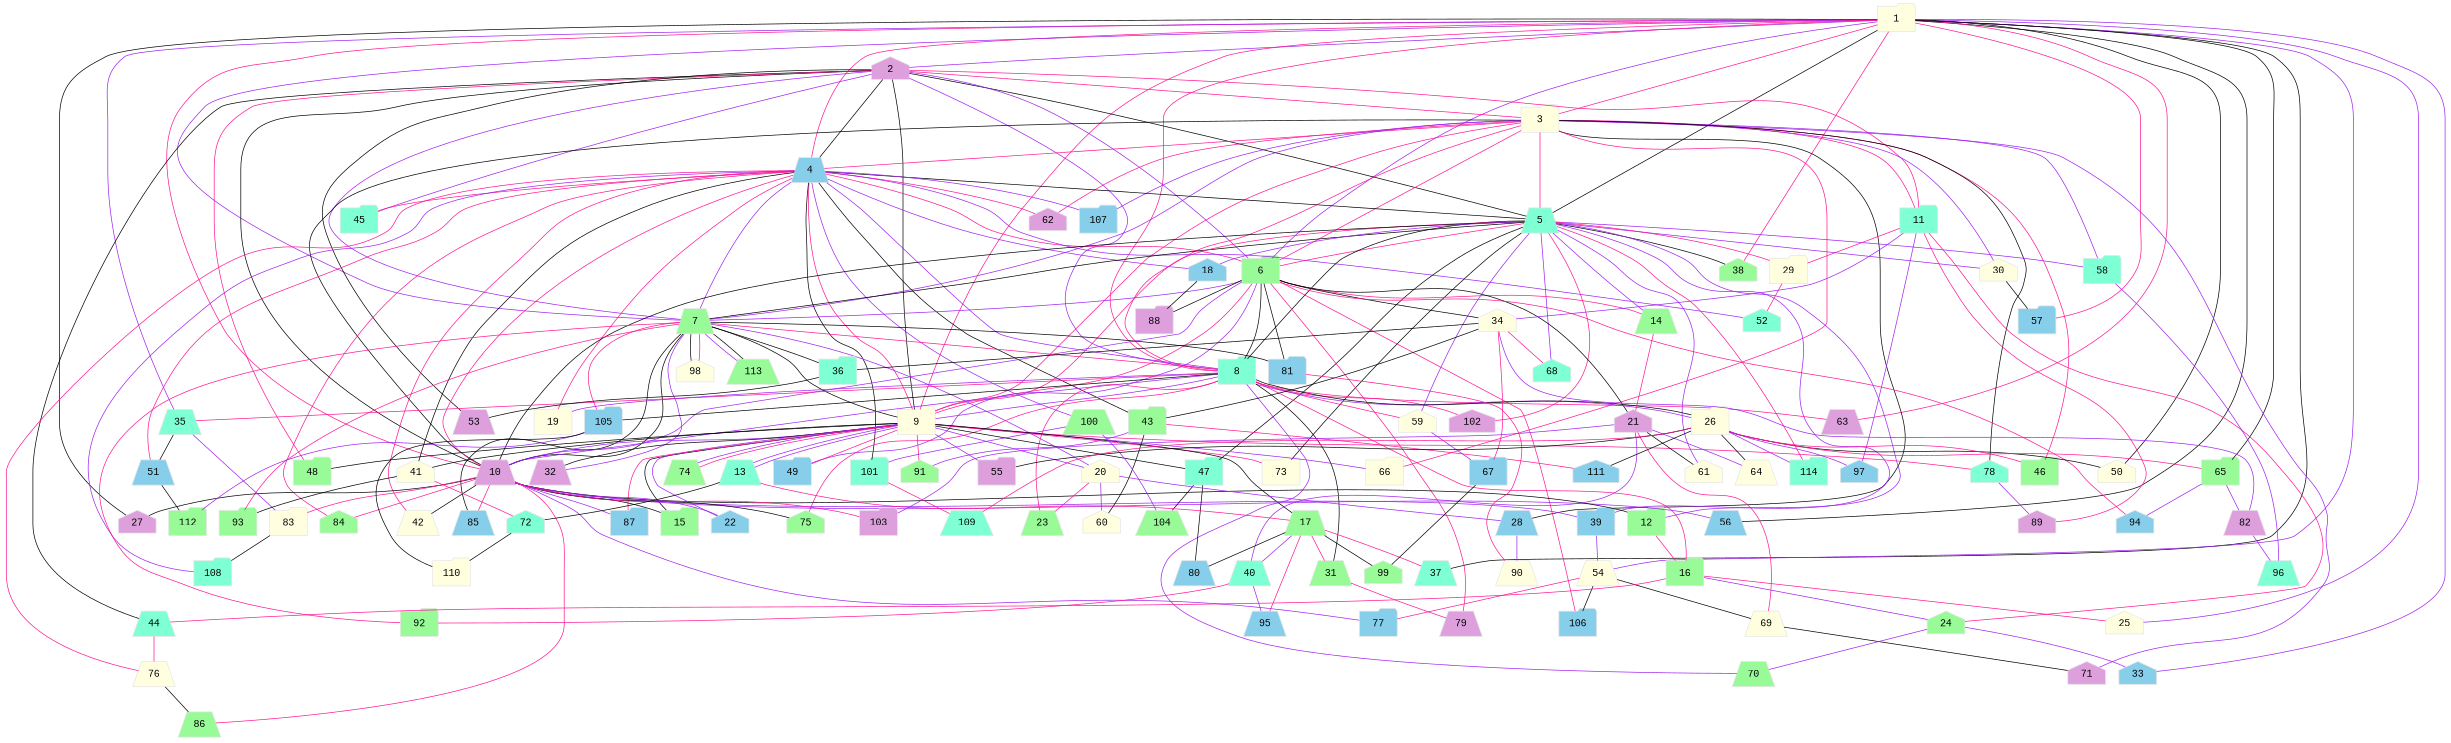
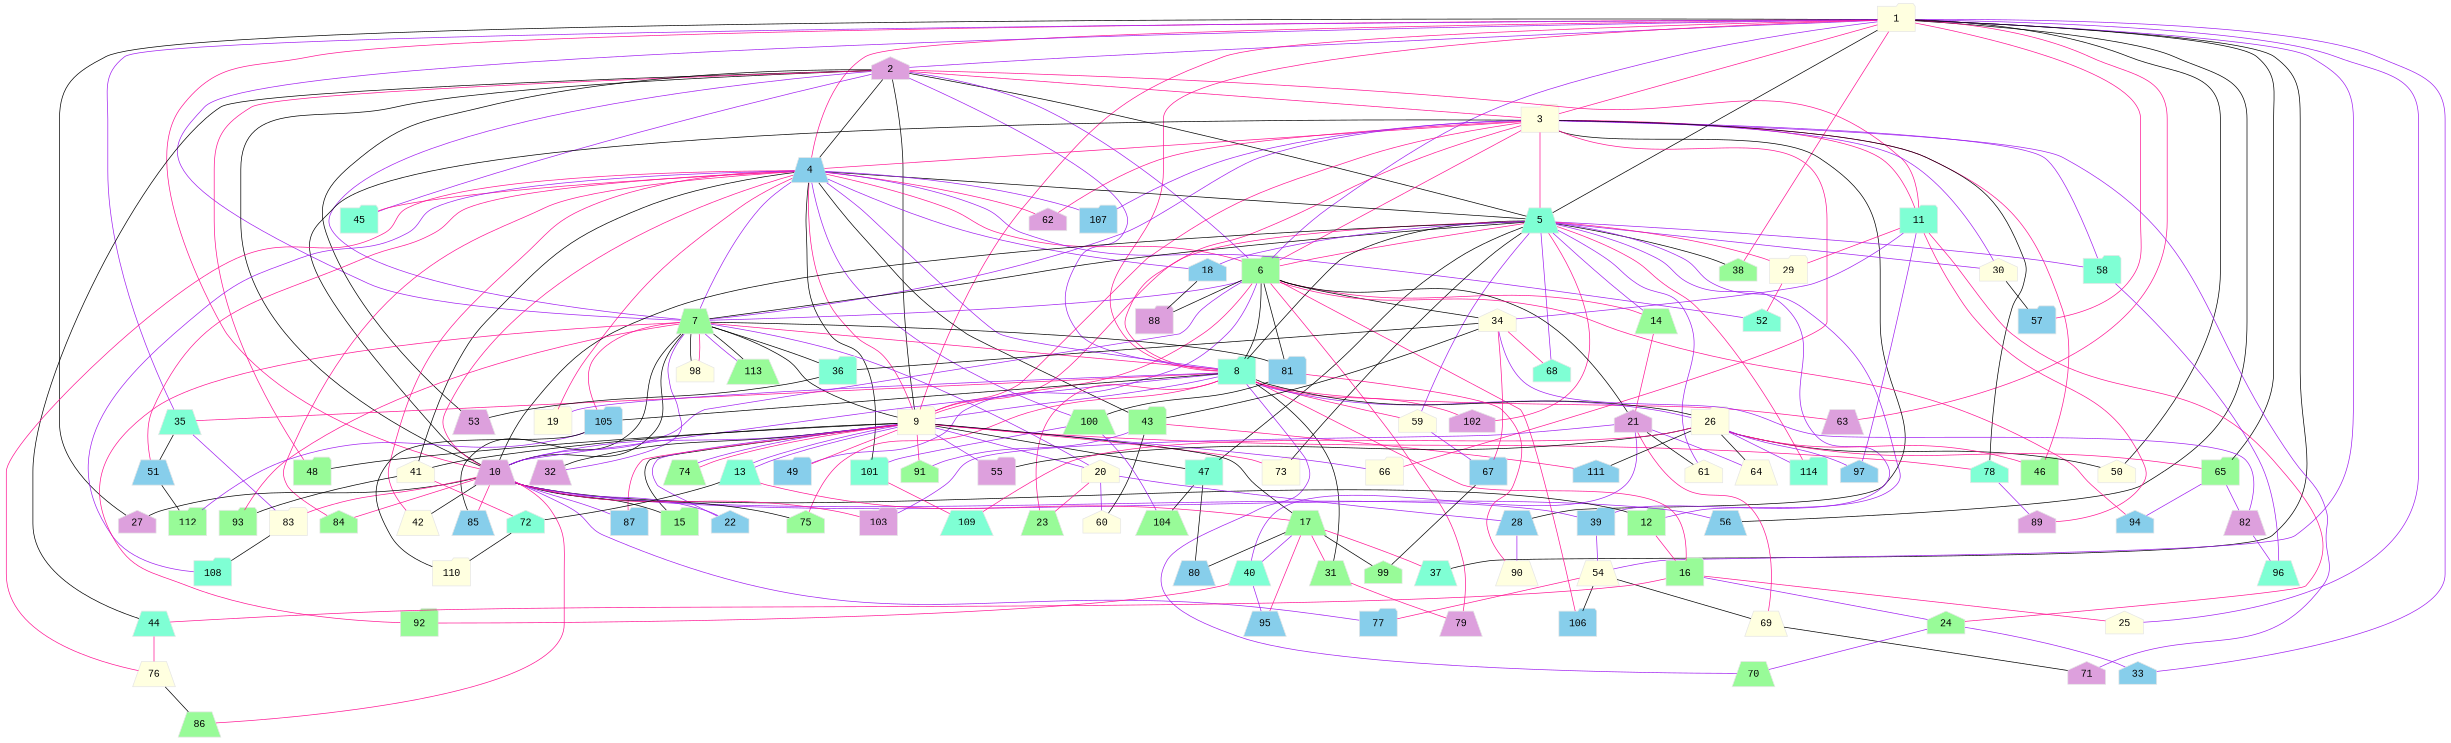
none -> (1188, 398)
